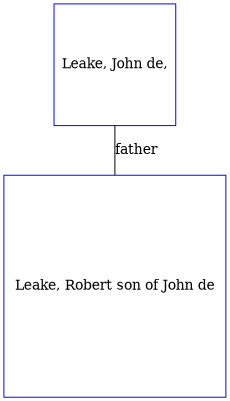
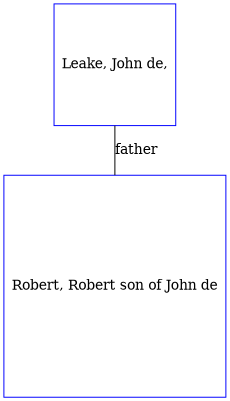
(115, 286) -> (115, 286)
